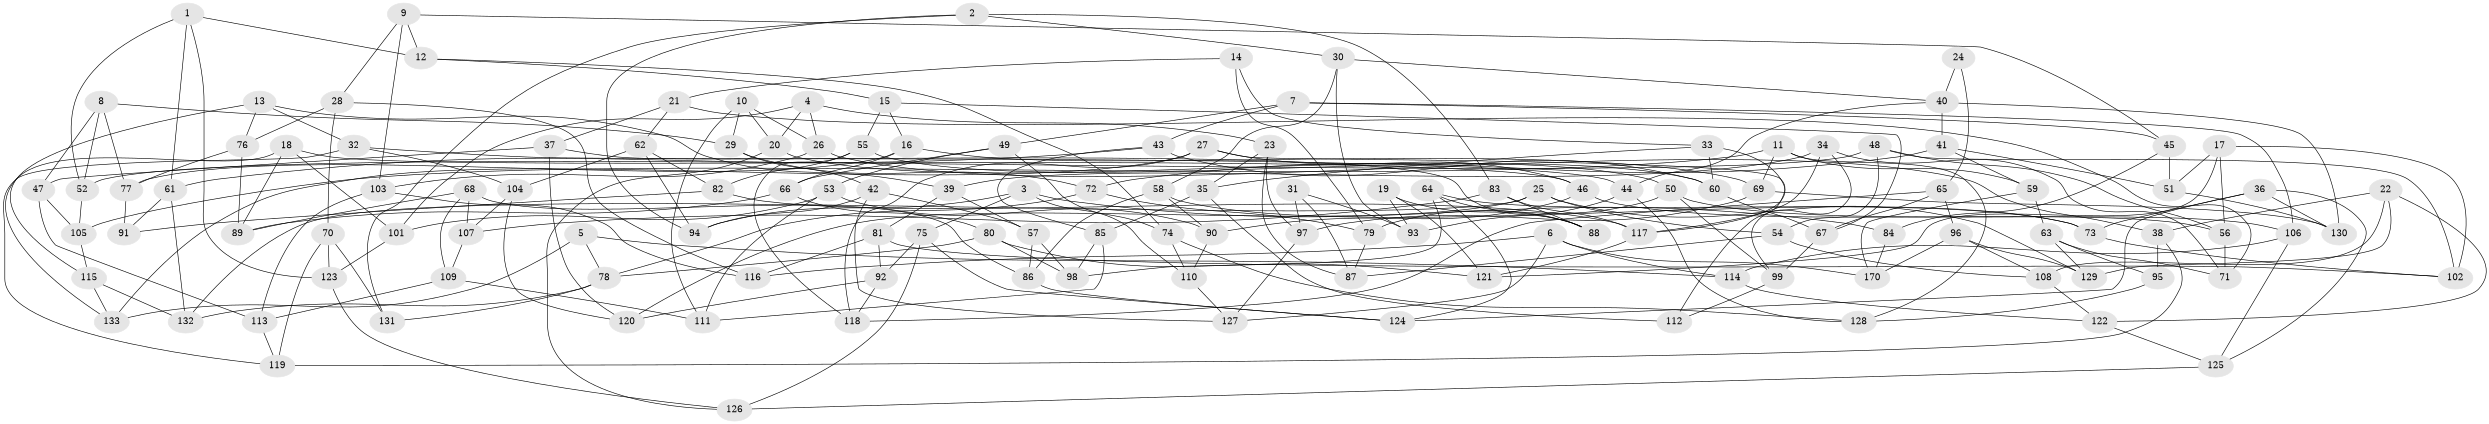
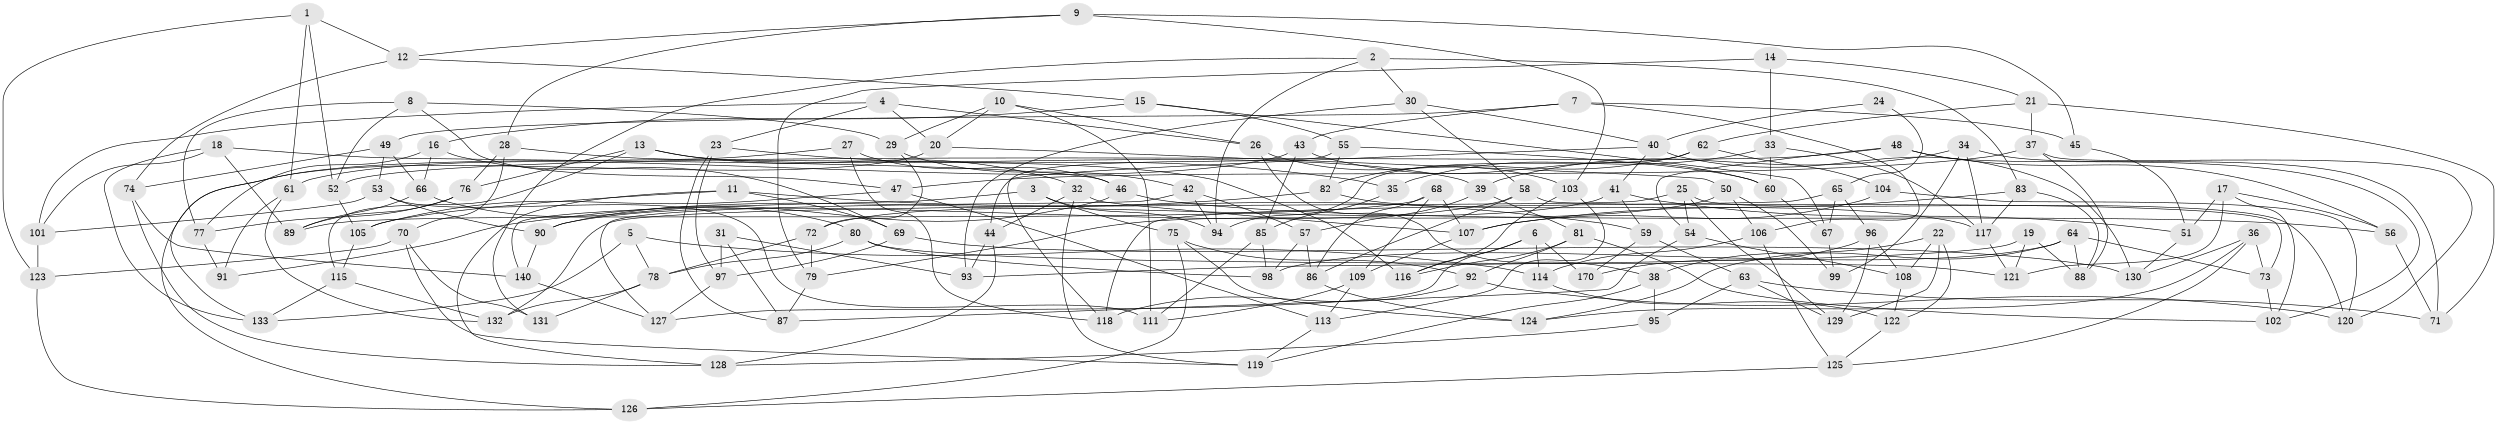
(436, 163) -> (1269, 217)
(1889, 234) -> none
(1189, 278) -> (523, 278)
(1674, 322) -> none
